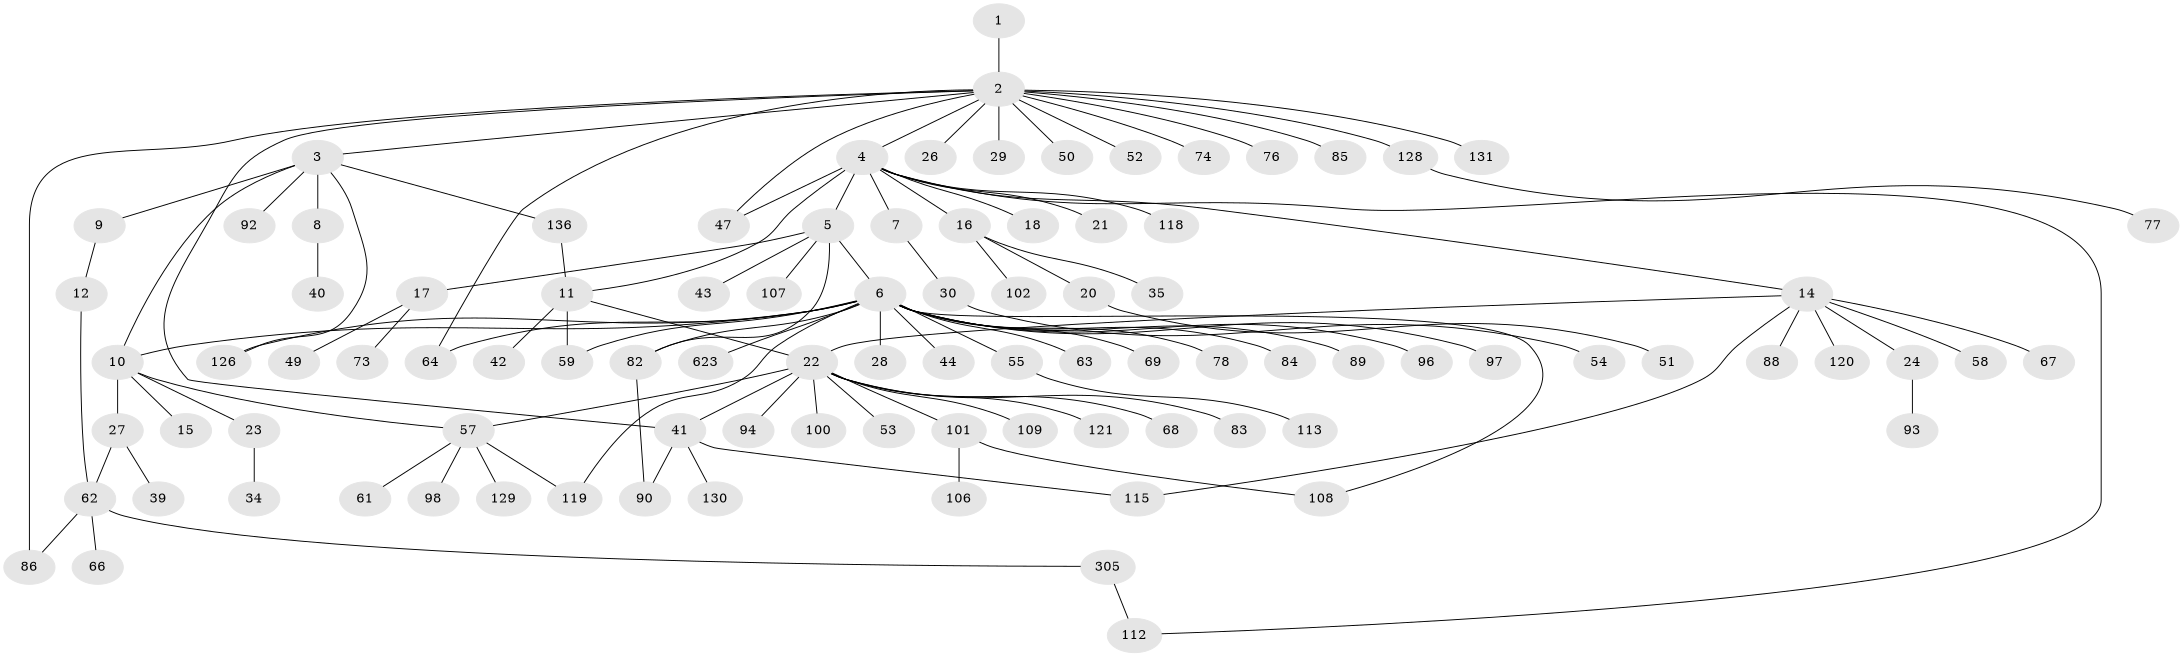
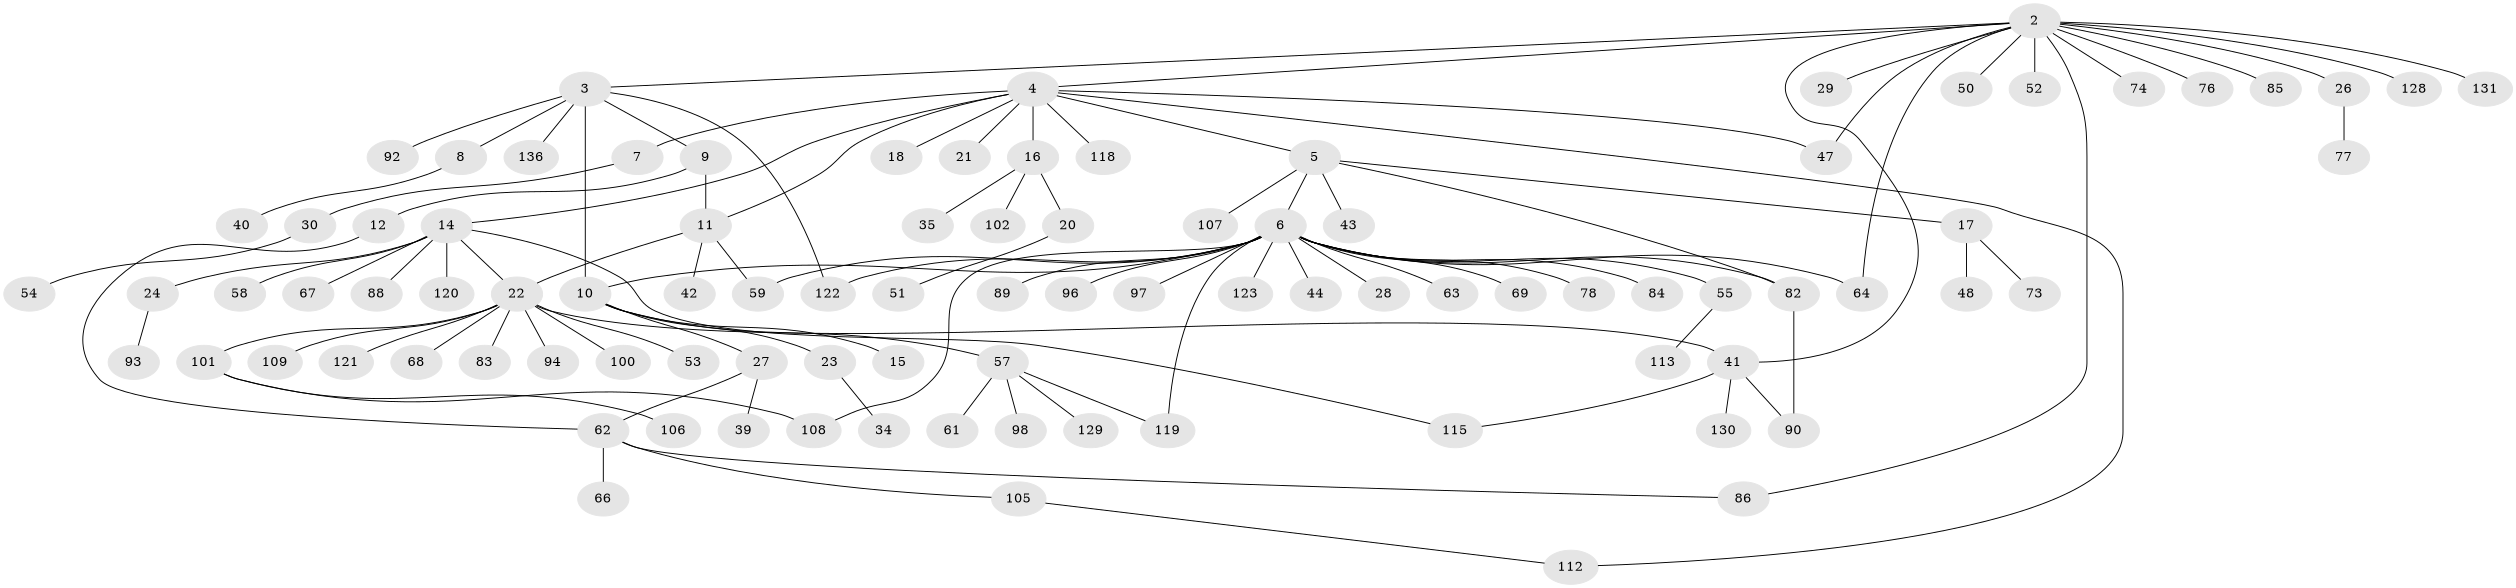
(999, 21) -> none
(1852, 188) -> (2344, 123)
(563, 260) -> (706, 192)
(224, 362) -> (828, 294)
(294, 362) -> (1966, 294)
(706, 362) -> (1246, 294)
(649, 398) -> none
(1108, 567) -> (1019, 499)
